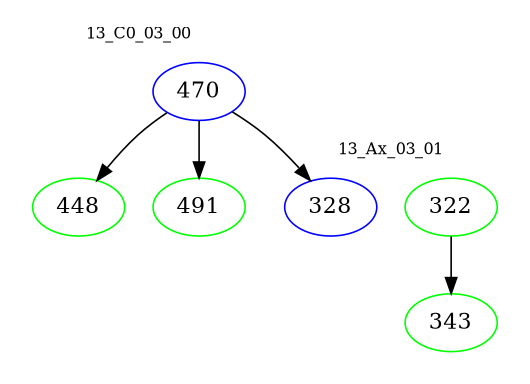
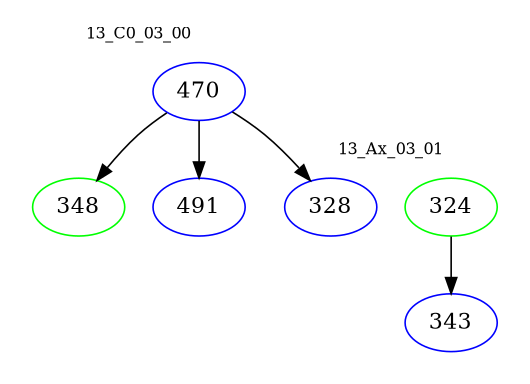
(79, 207) -> (79, 207)
(199, 207) -> (199, 207)
(451, 207) -> (451, 207)
(451, 323) -> (451, 323)
